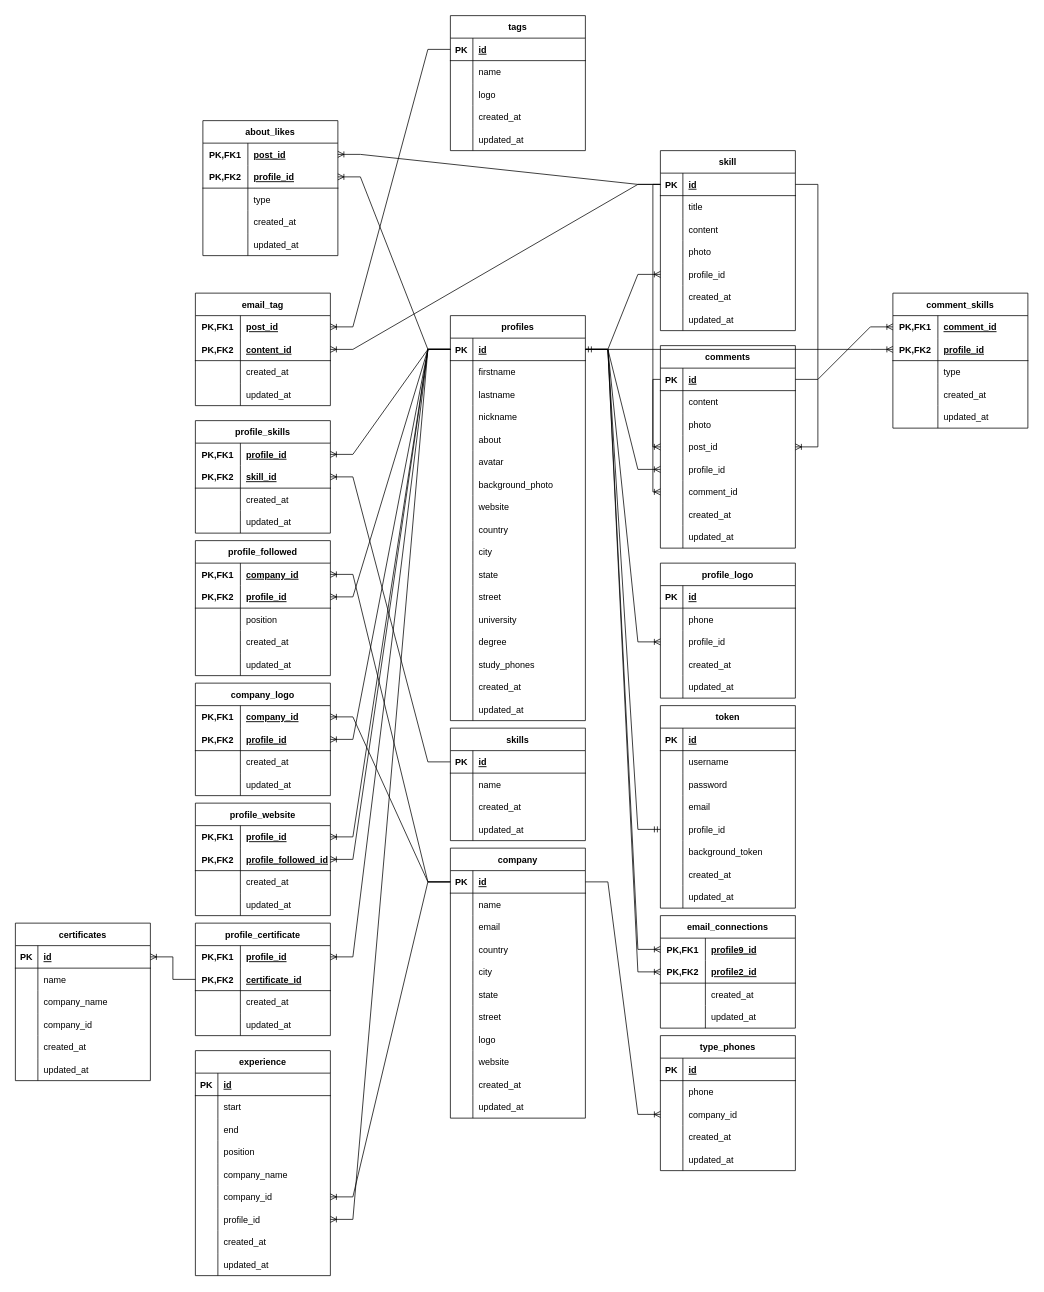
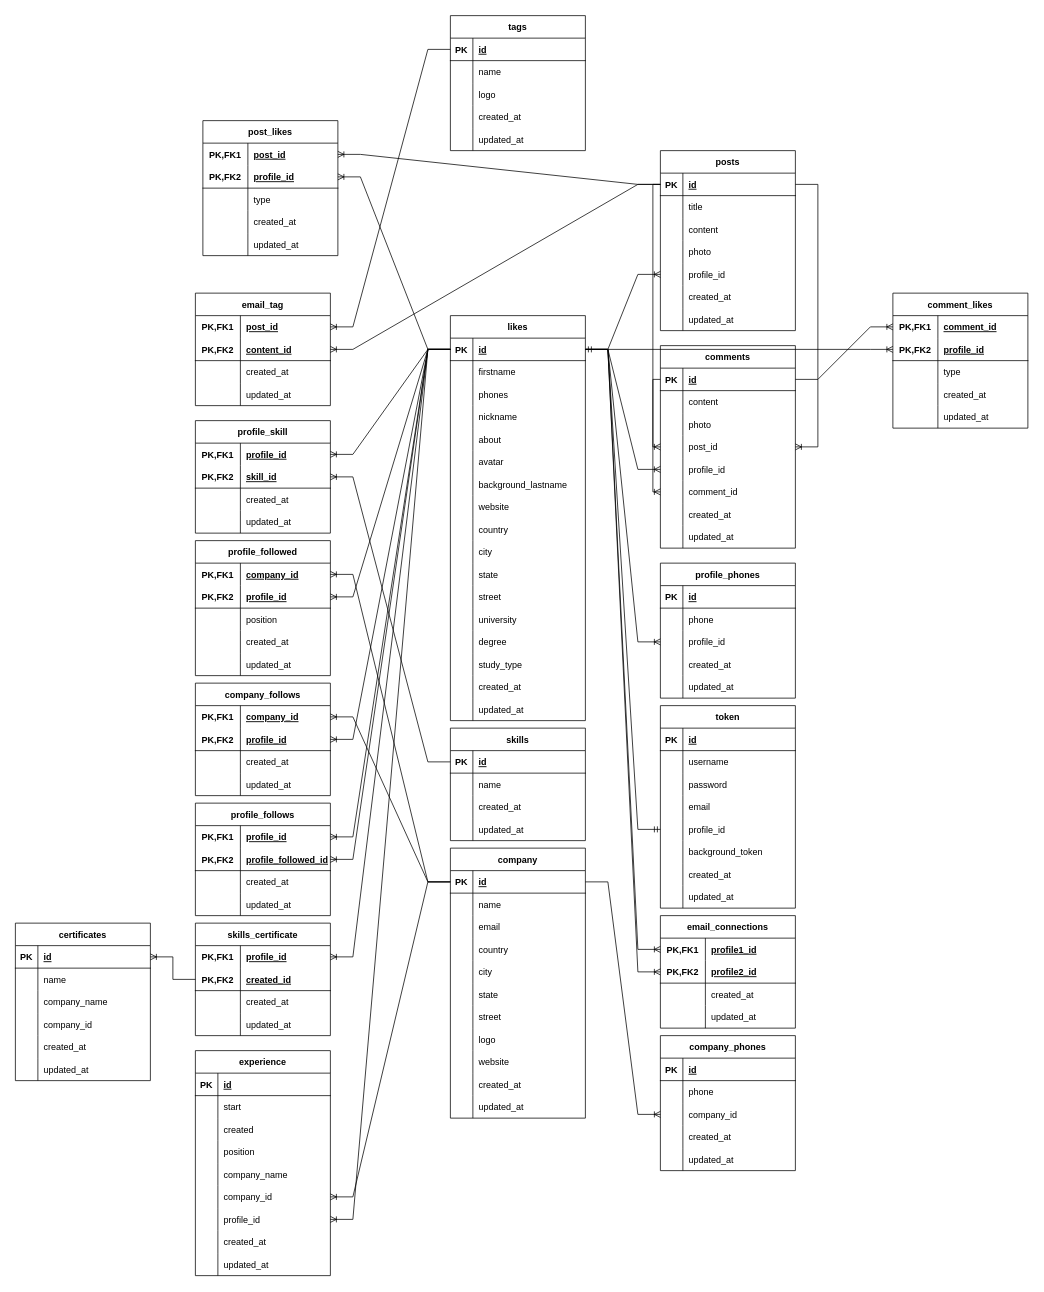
(270, 132) -> (270, 132)
(728, 162) -> (728, 162)
(960, 305) -> (960, 305)
(518, 327) -> (518, 327)
(497, 395) -> (494, 395)
(263, 432) -> (263, 432)
(519, 485) -> (525, 485)
(728, 575) -> (728, 575)
(509, 665) -> (504, 665)
(263, 695) -> (263, 695)
(263, 815) -> (263, 815)
(263, 935) -> (263, 935)
(735, 950) -> (735, 950)
(278, 980) -> (270, 980)
(728, 1047) -> (728, 1047)
(231, 1130) -> (241, 1130)
